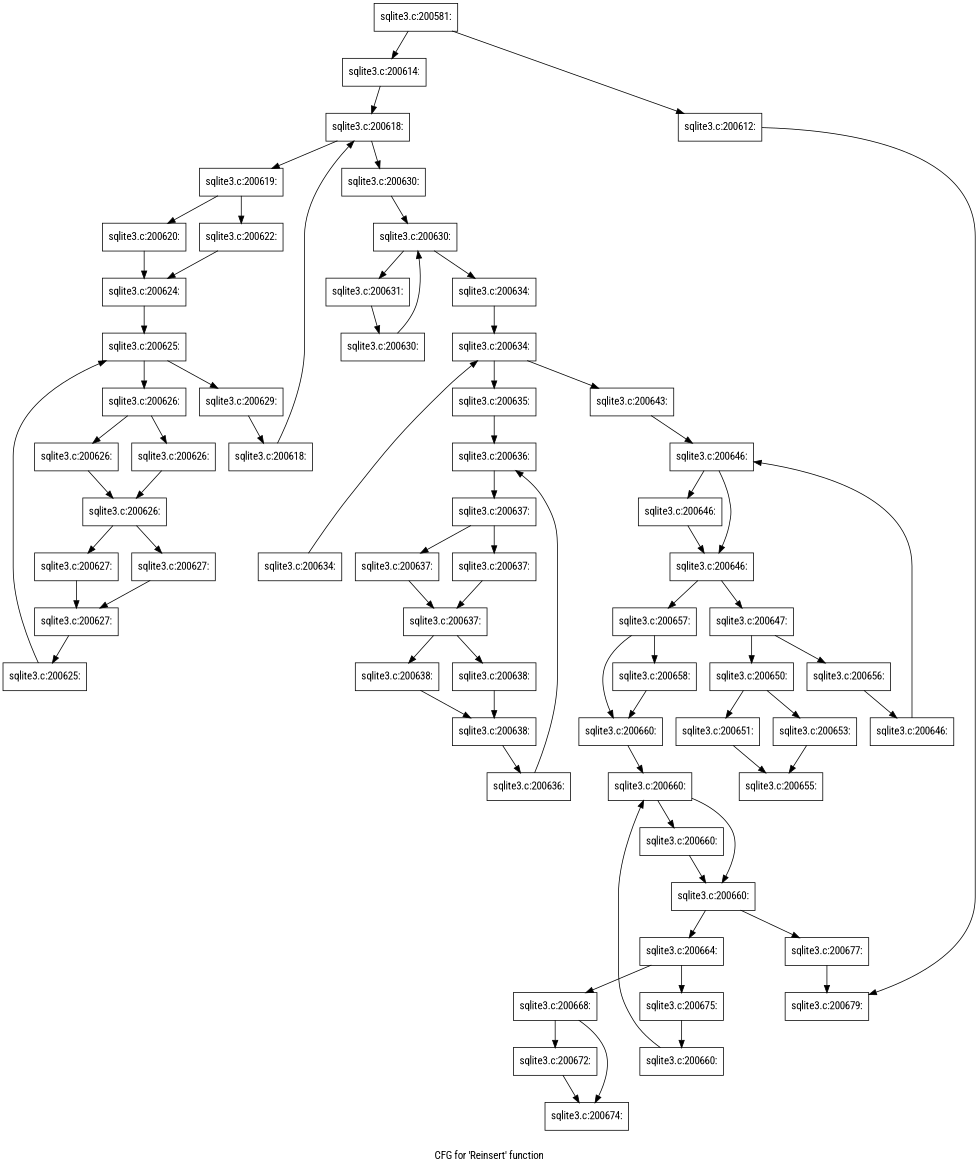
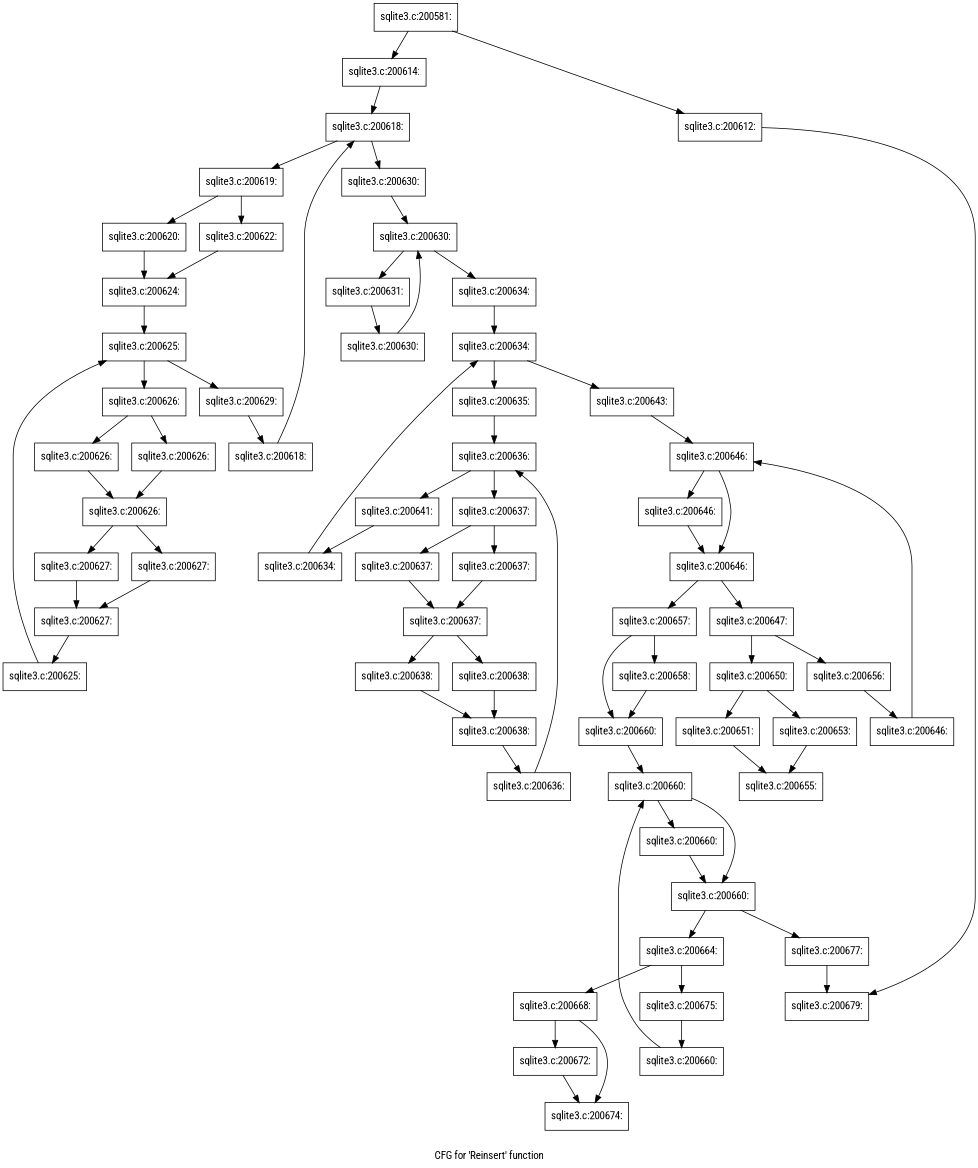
none -> (397, 512)
